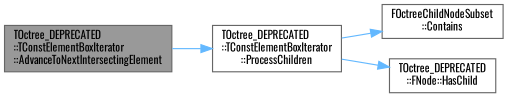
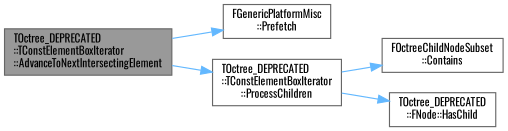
none -> (277, 21)
